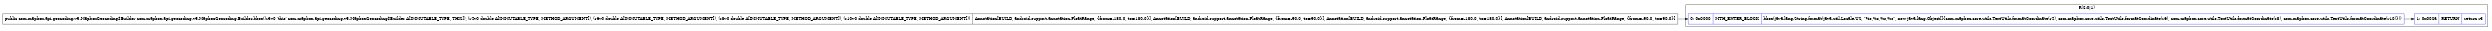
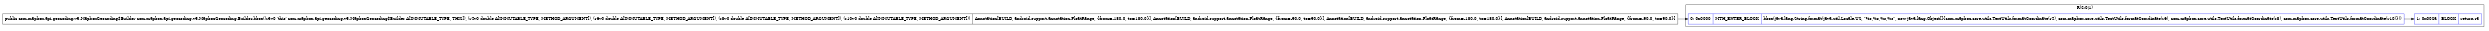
(2450, 19) -> (2449, 19)
